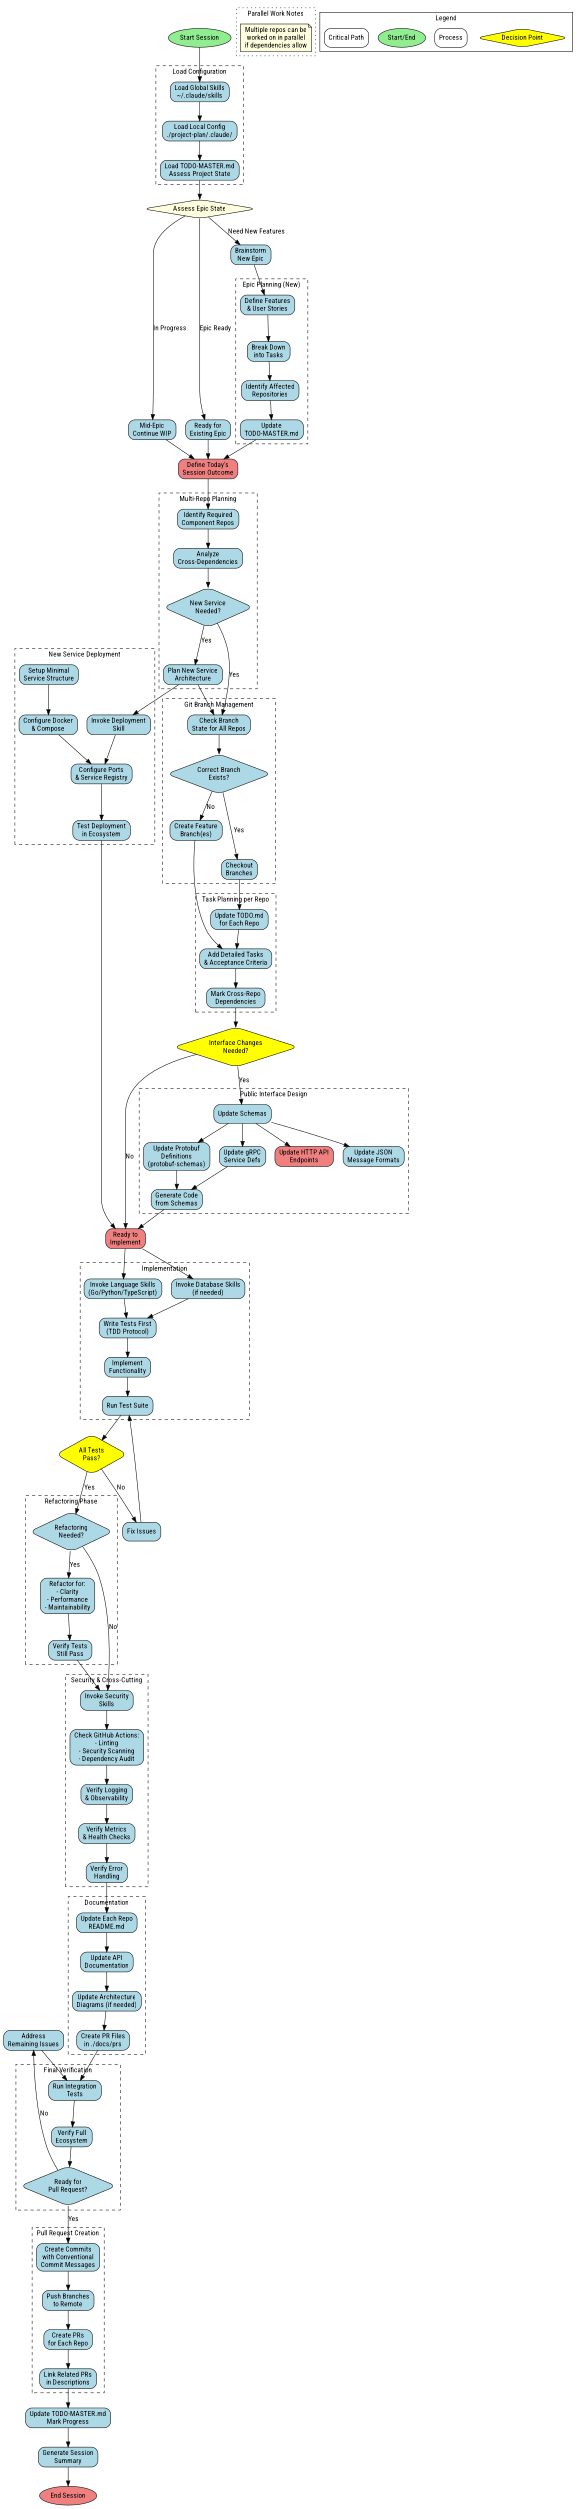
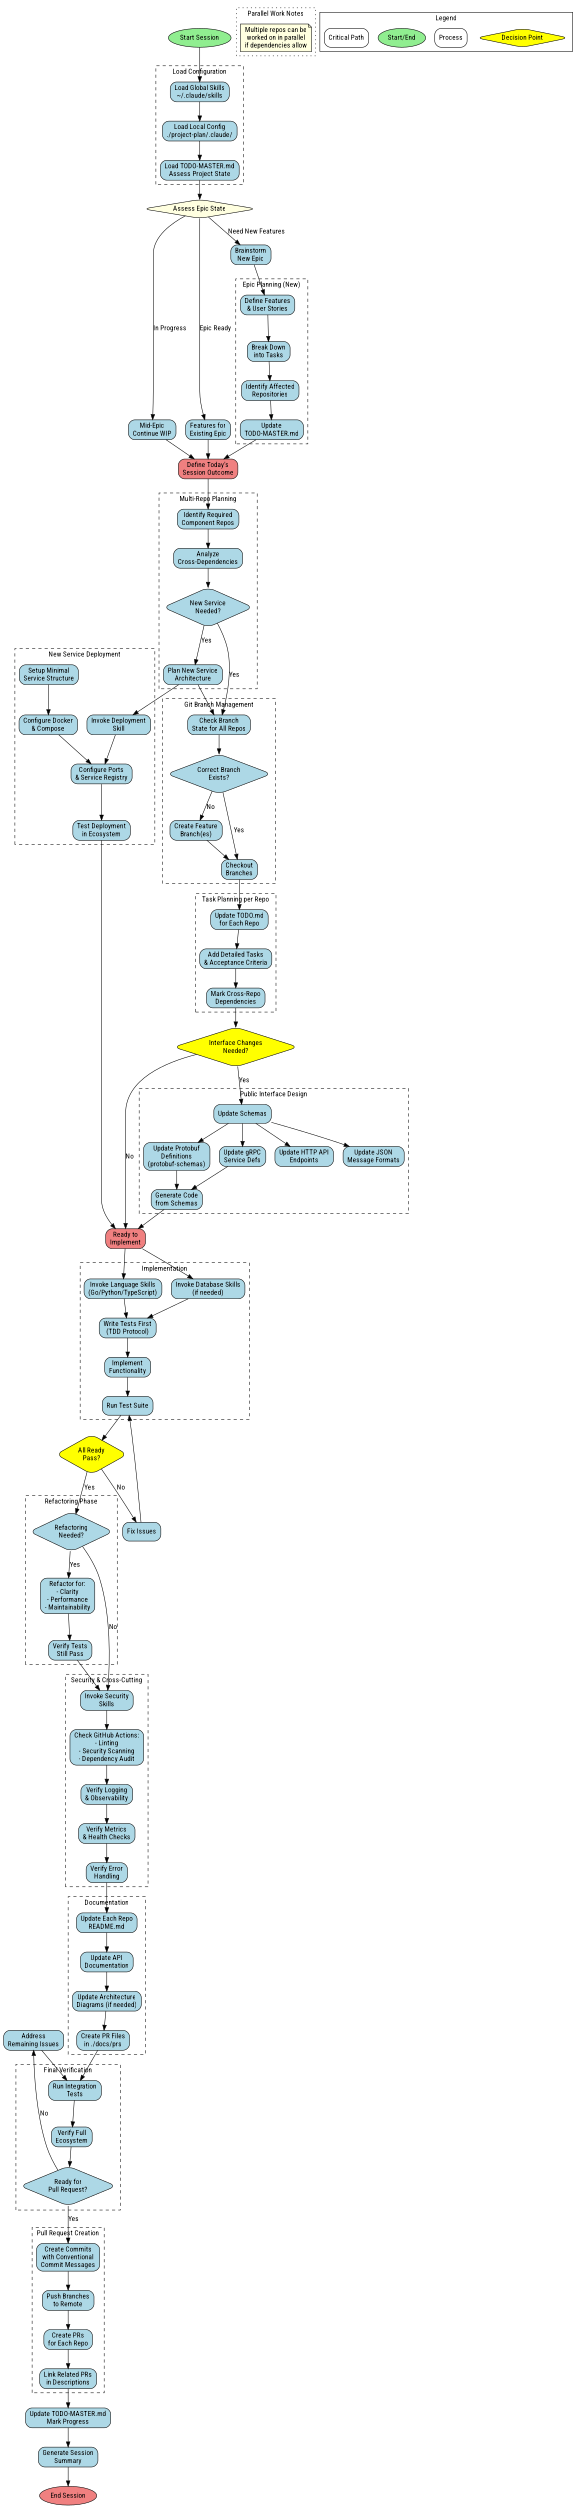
(208, 430) -> (208, 430)
(195, 890) -> (216, 848)
(304, 1156) -> (304, 1156)
(92, 1454) -> (92, 1454)
